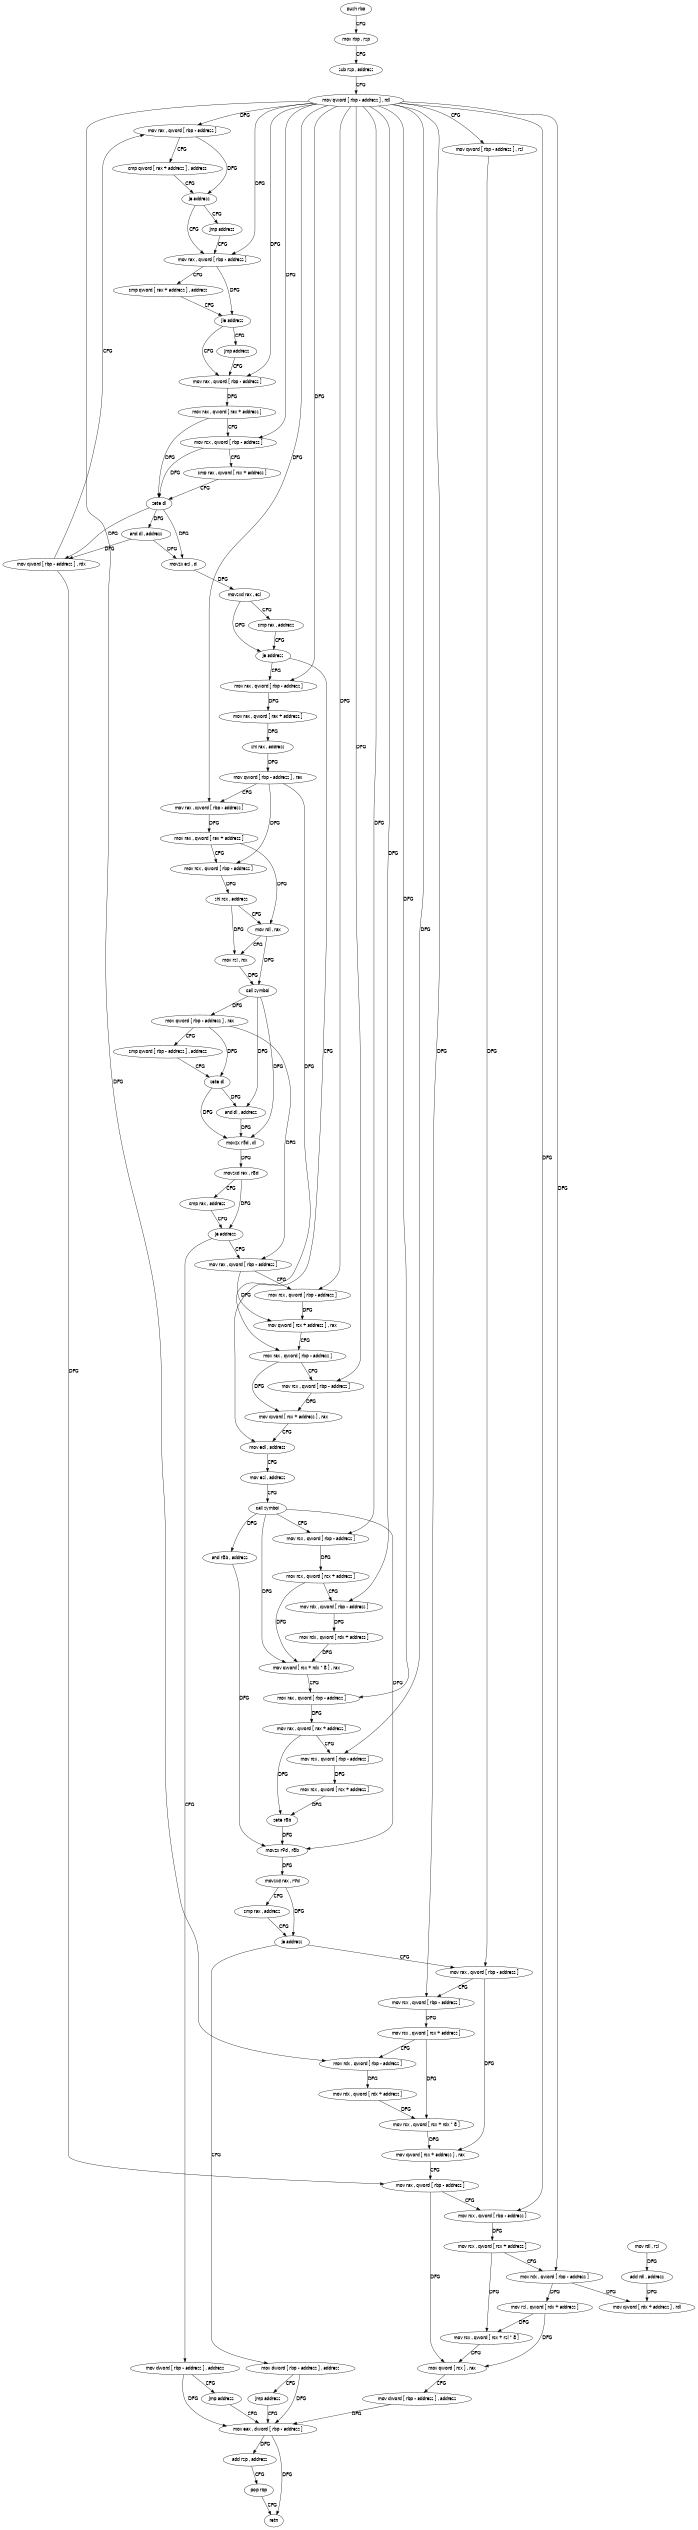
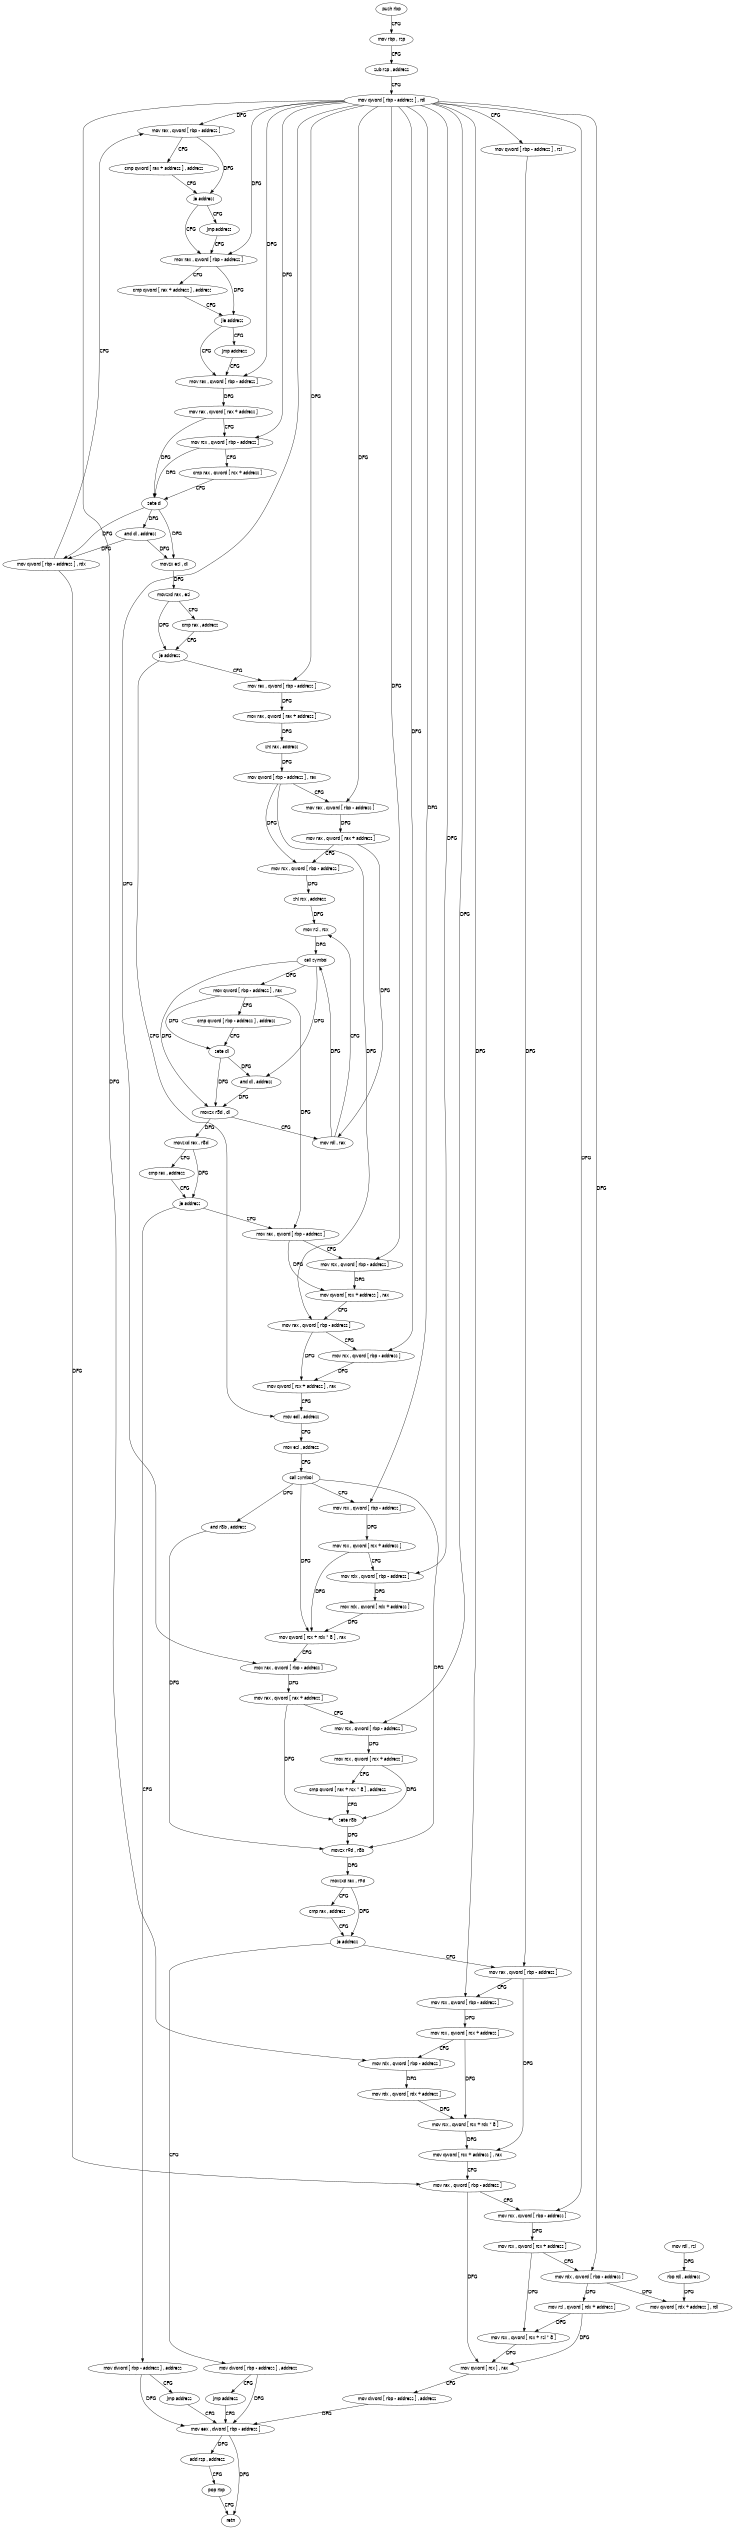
(248, 914) -> (273, 1128)
none -> (348, 1790)
(647, 2277) -> (684, 2277)
